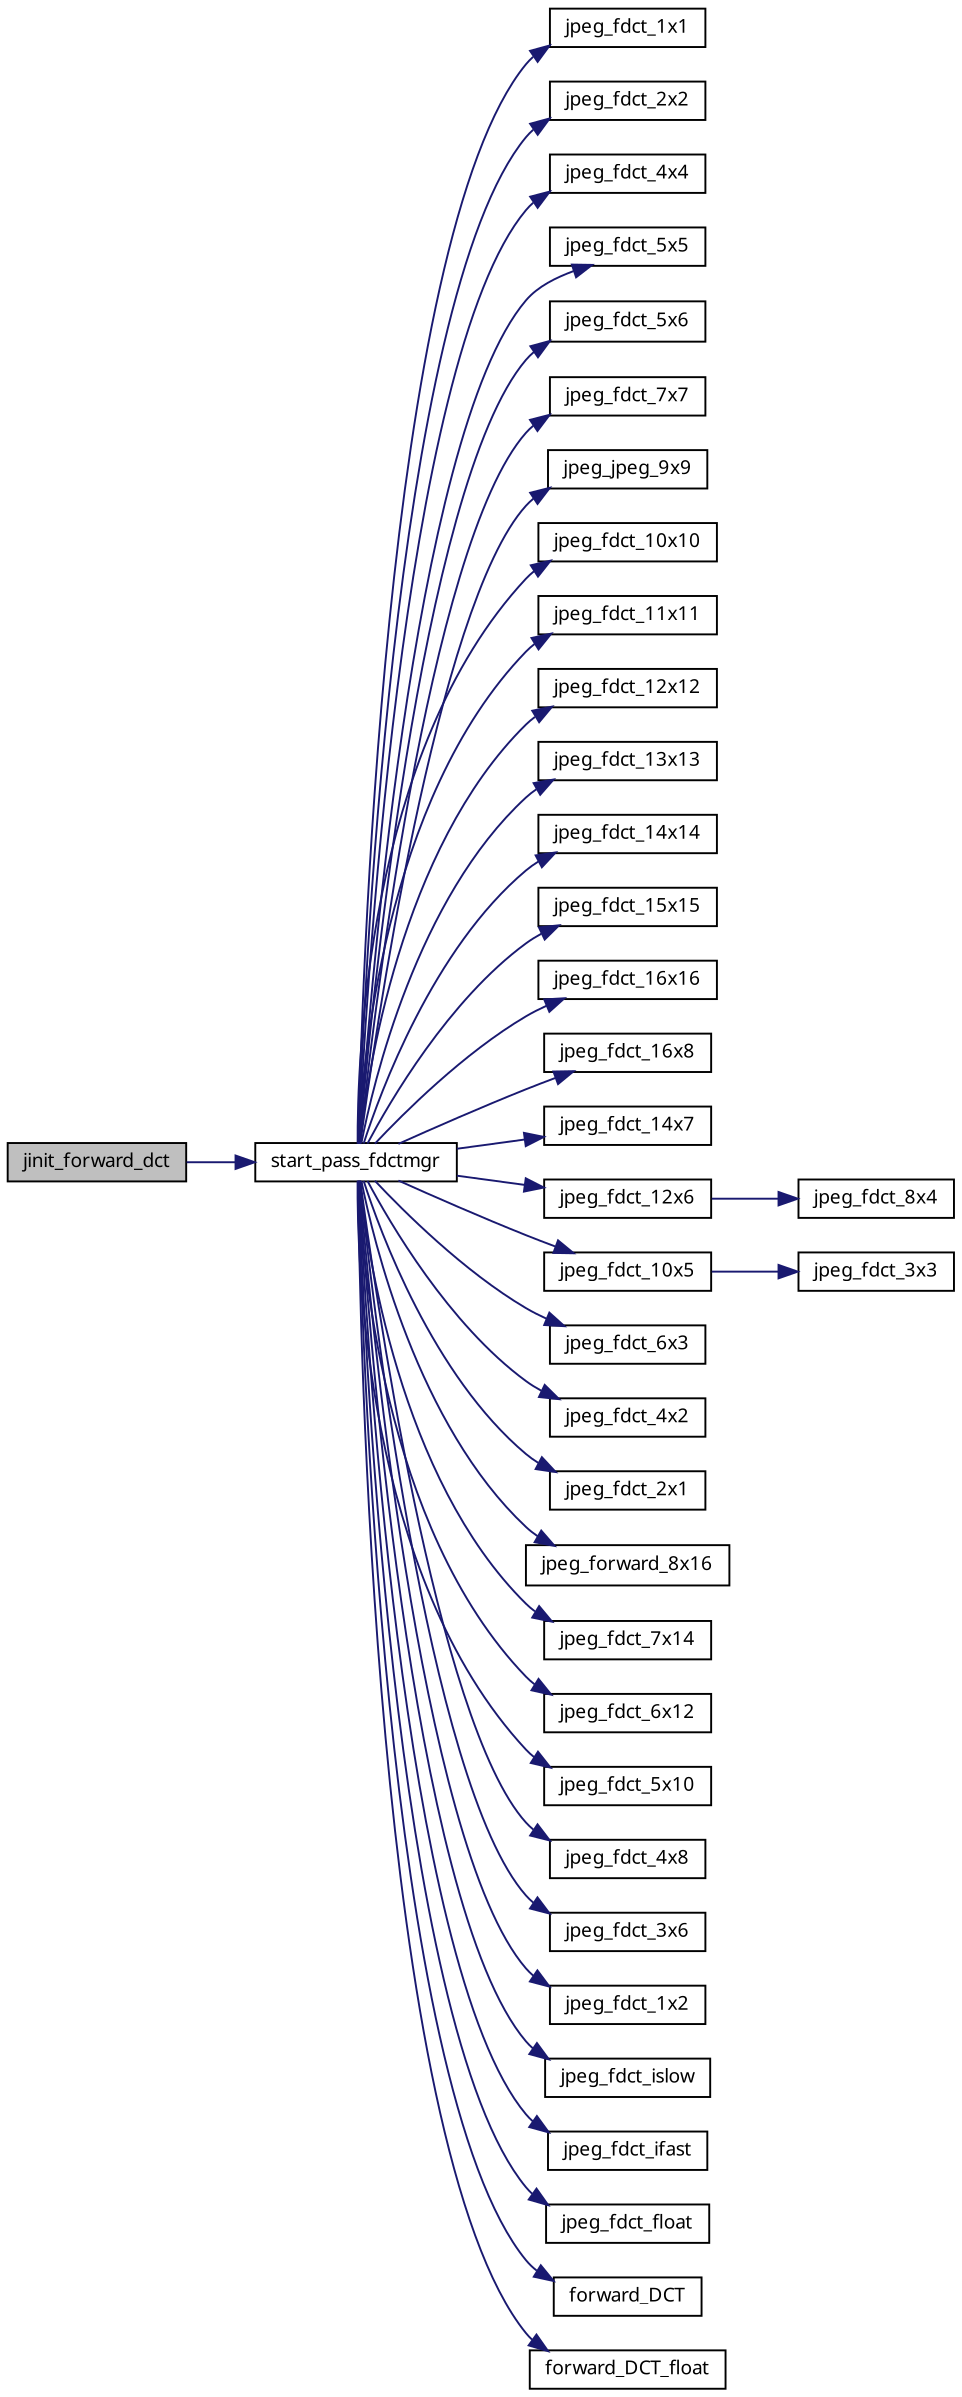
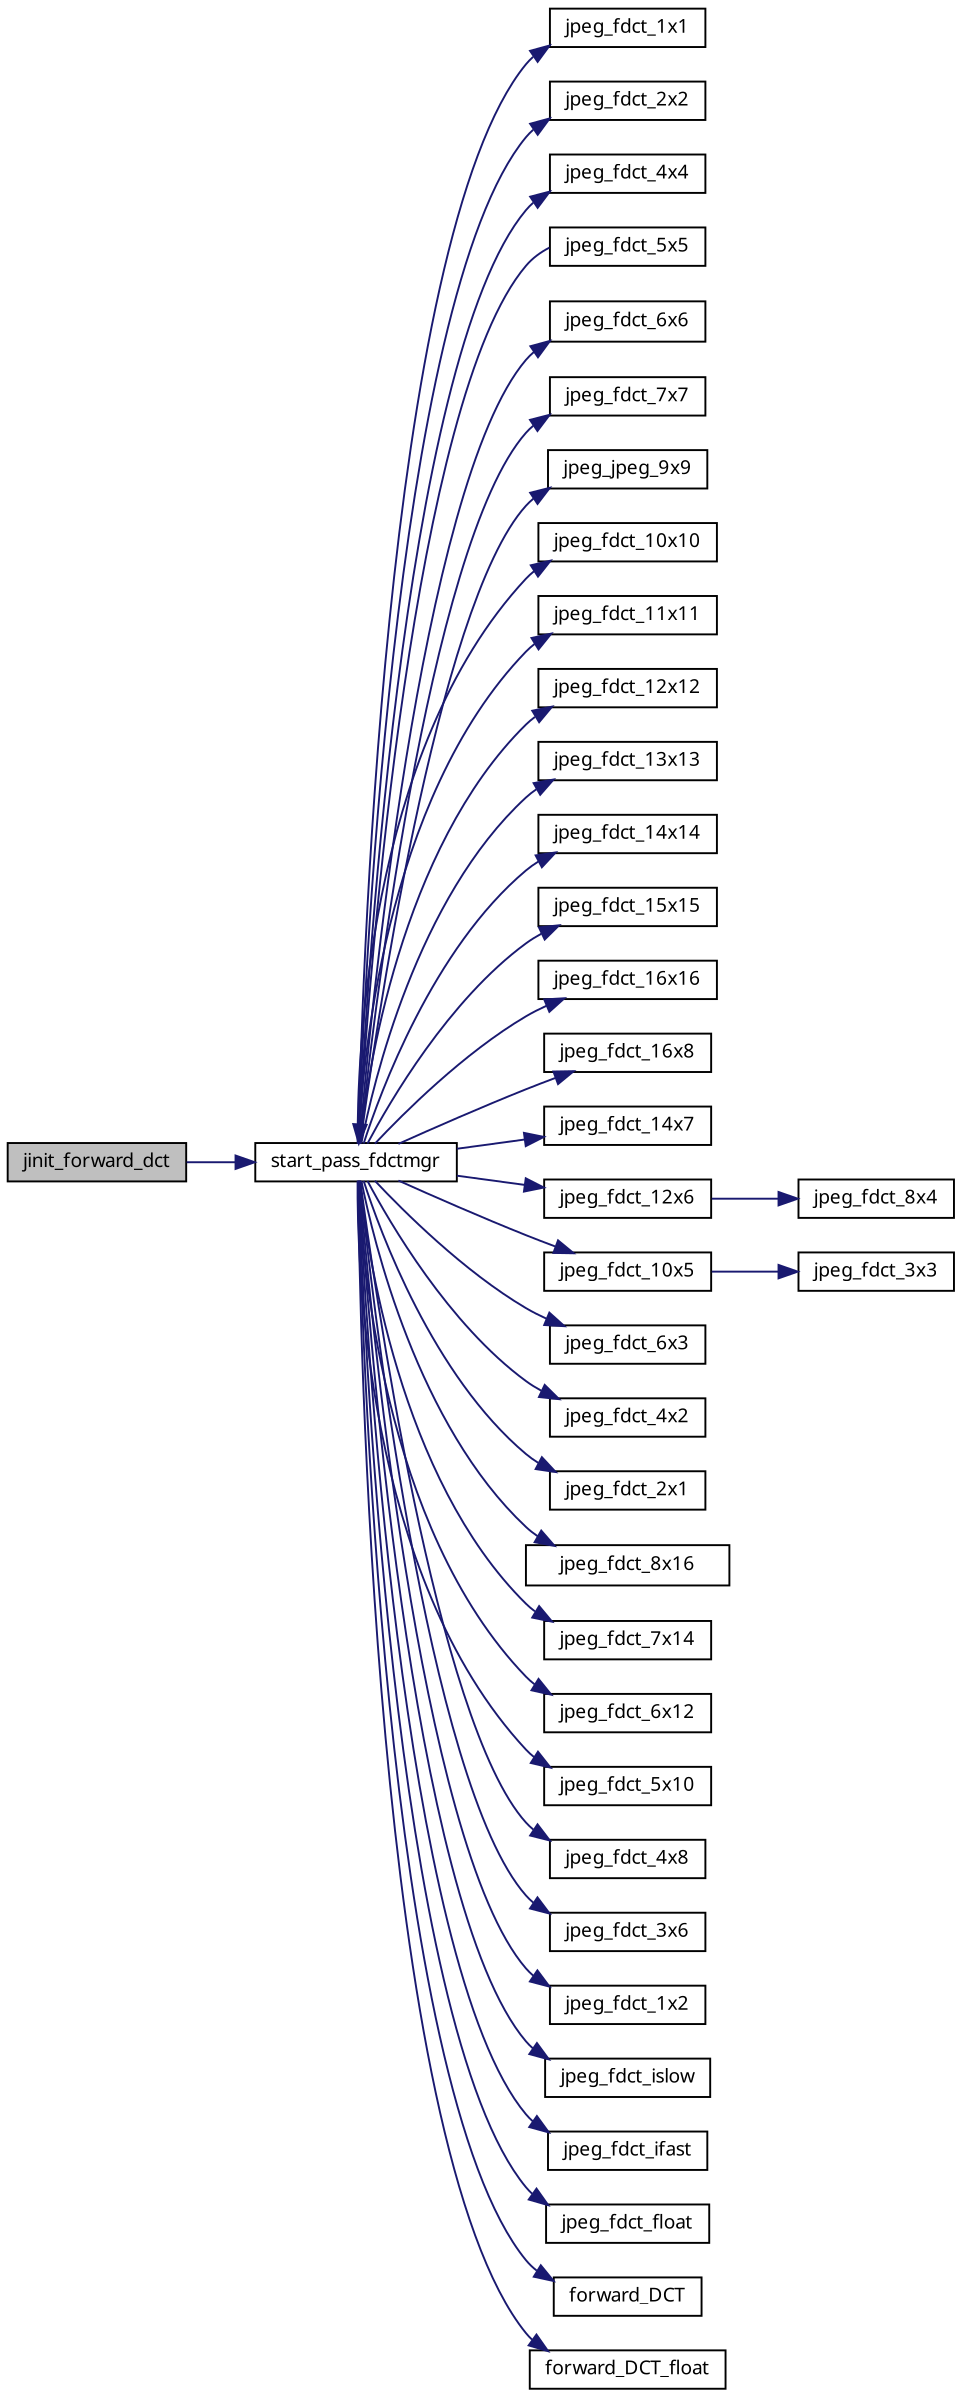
(628, 322) -> (628, 322)
(425, 594) -> (446, 470)
(628, 1565) -> (628, 1565)
